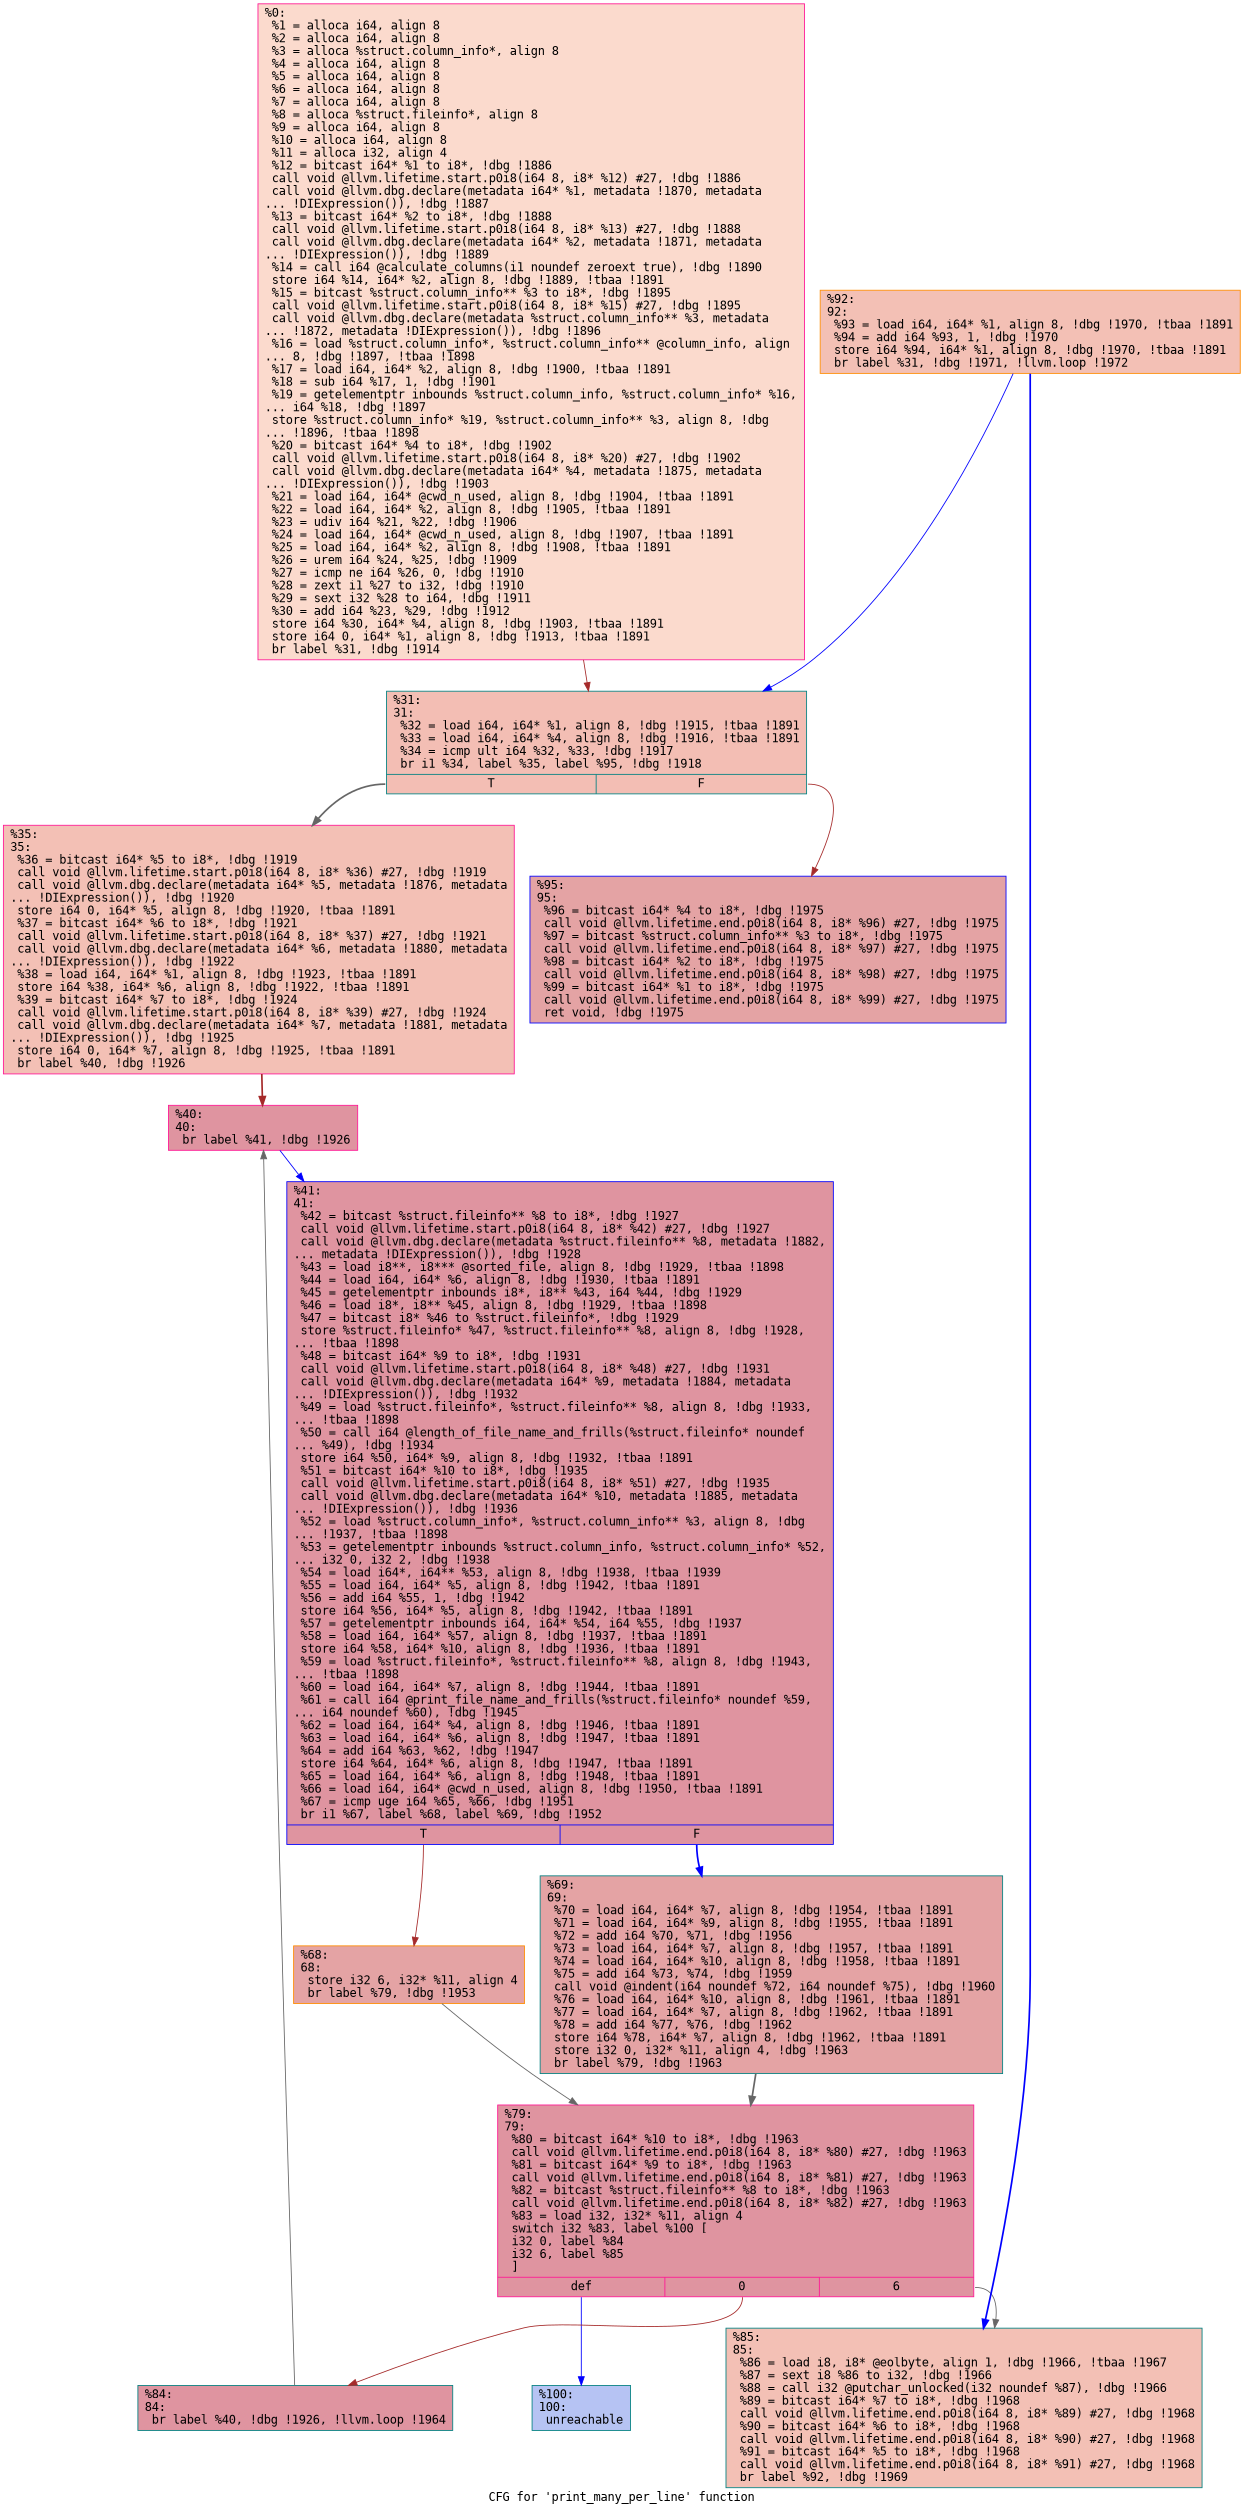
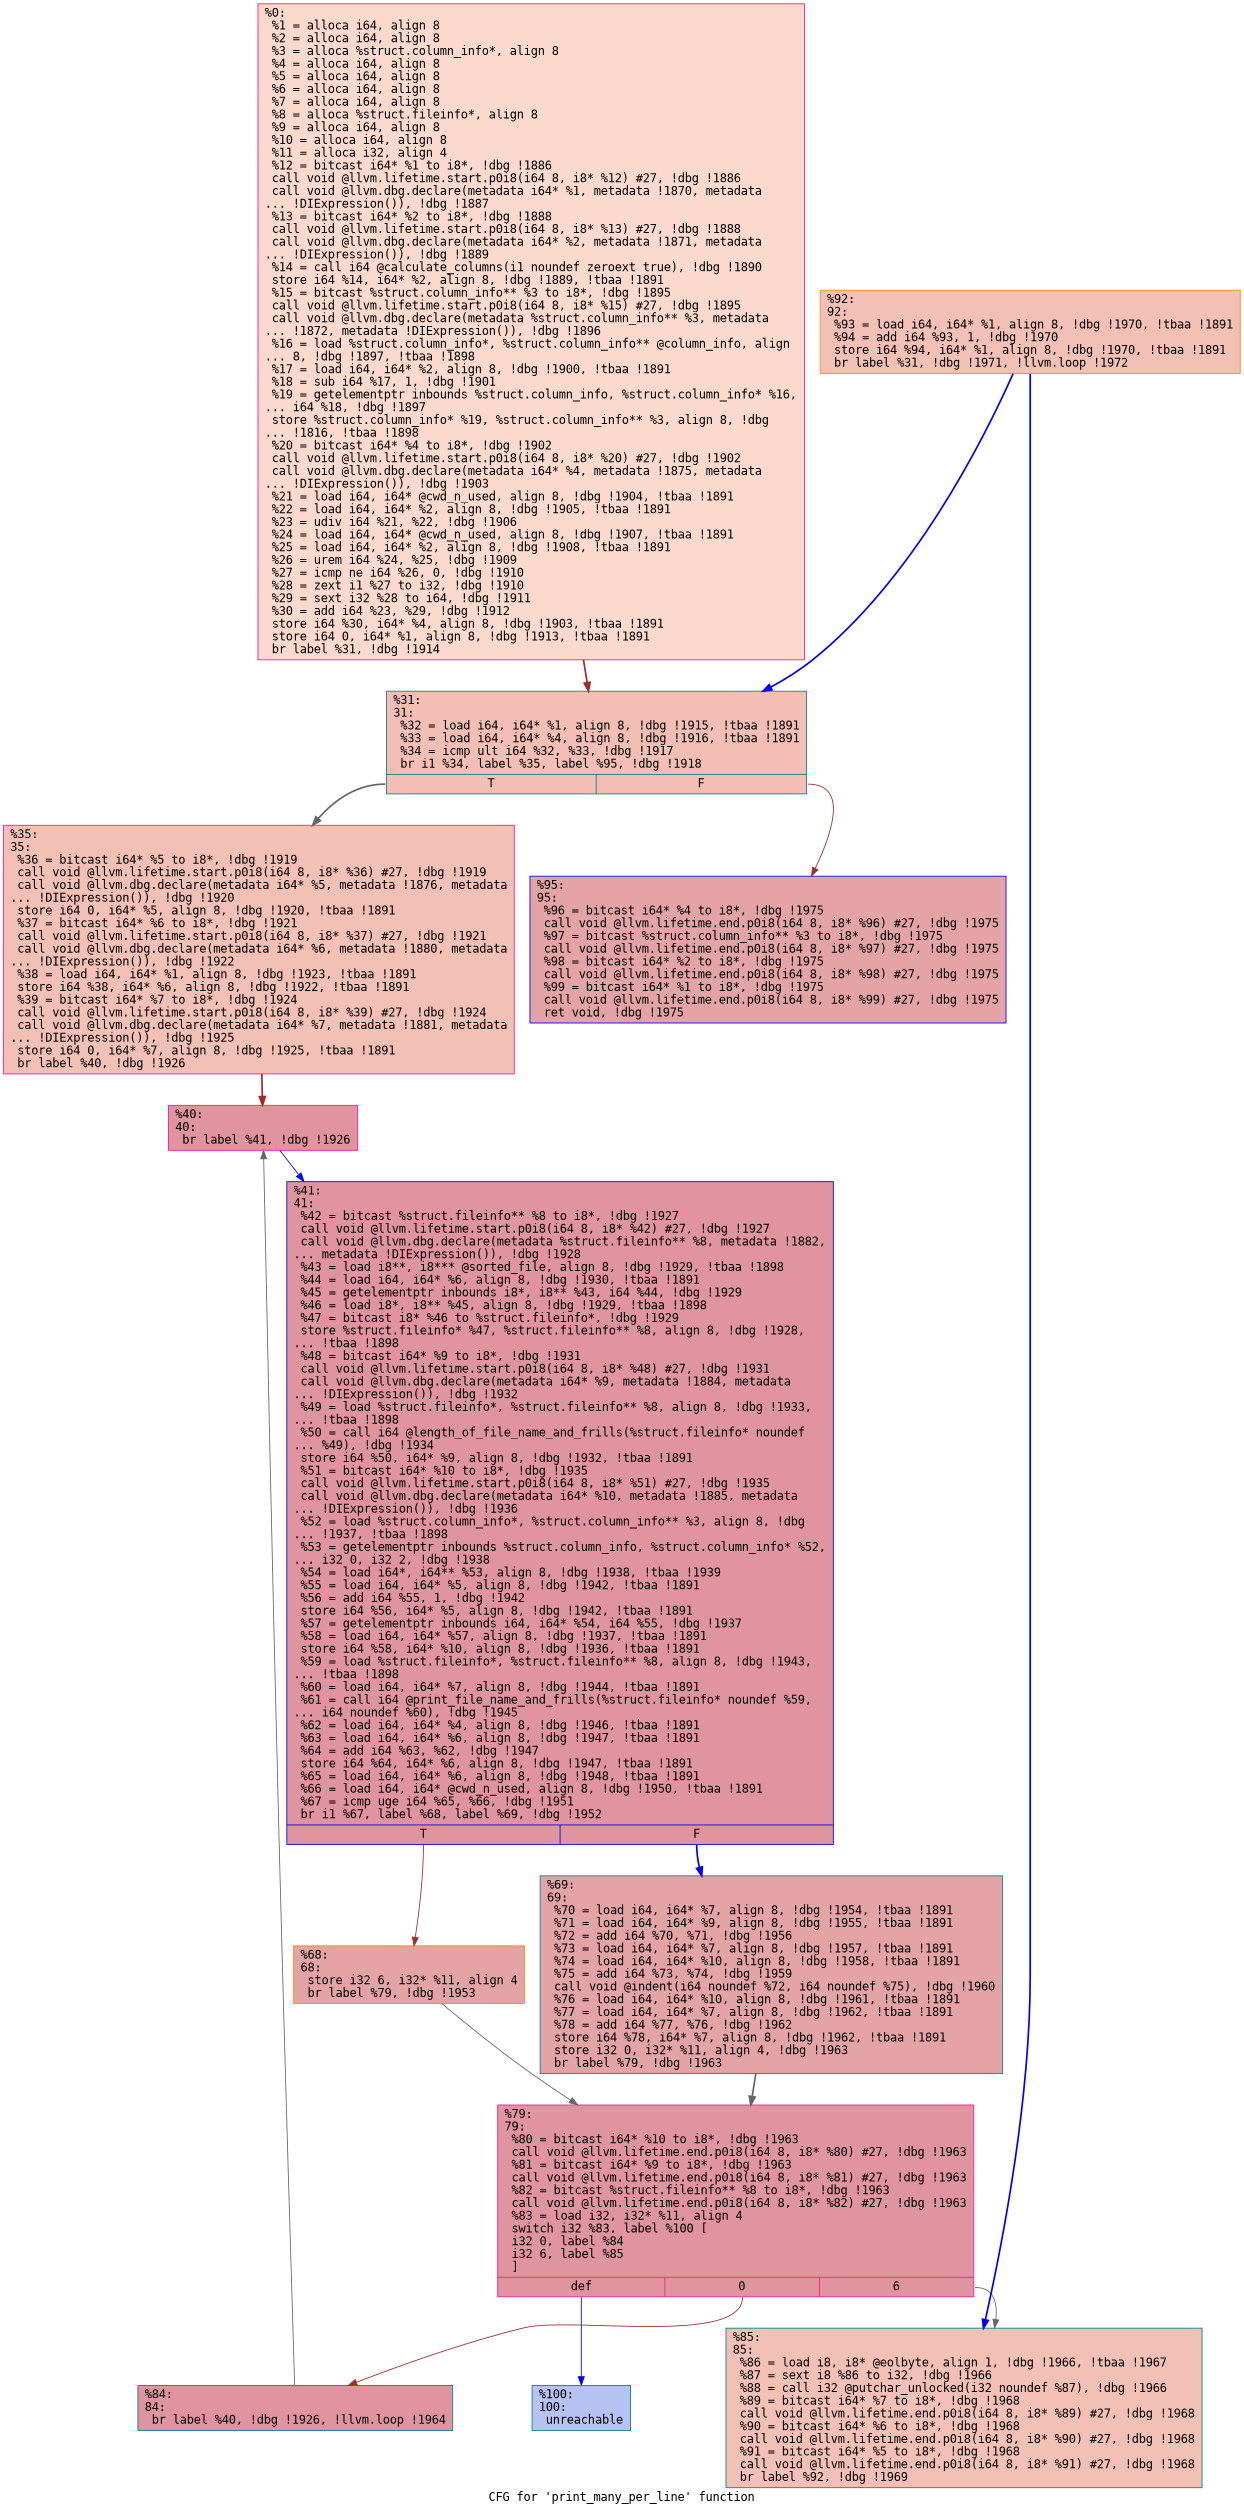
(342, 433) -> (342, 433)
(914, 549) -> (914, 549)
(585, 671) -> (585, 671)
